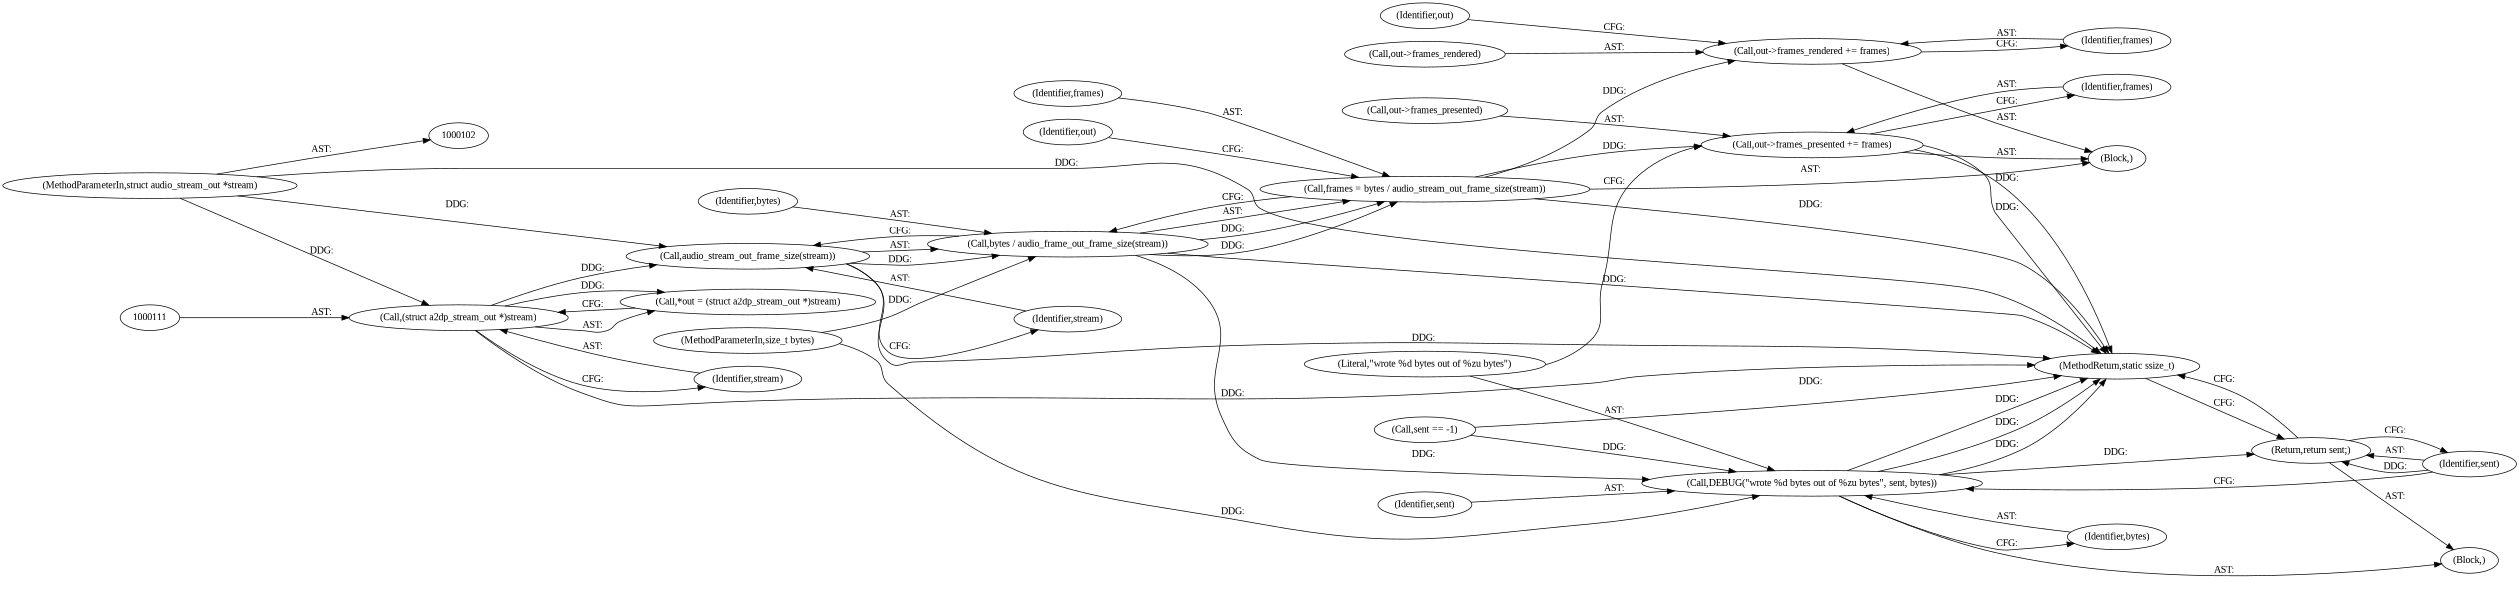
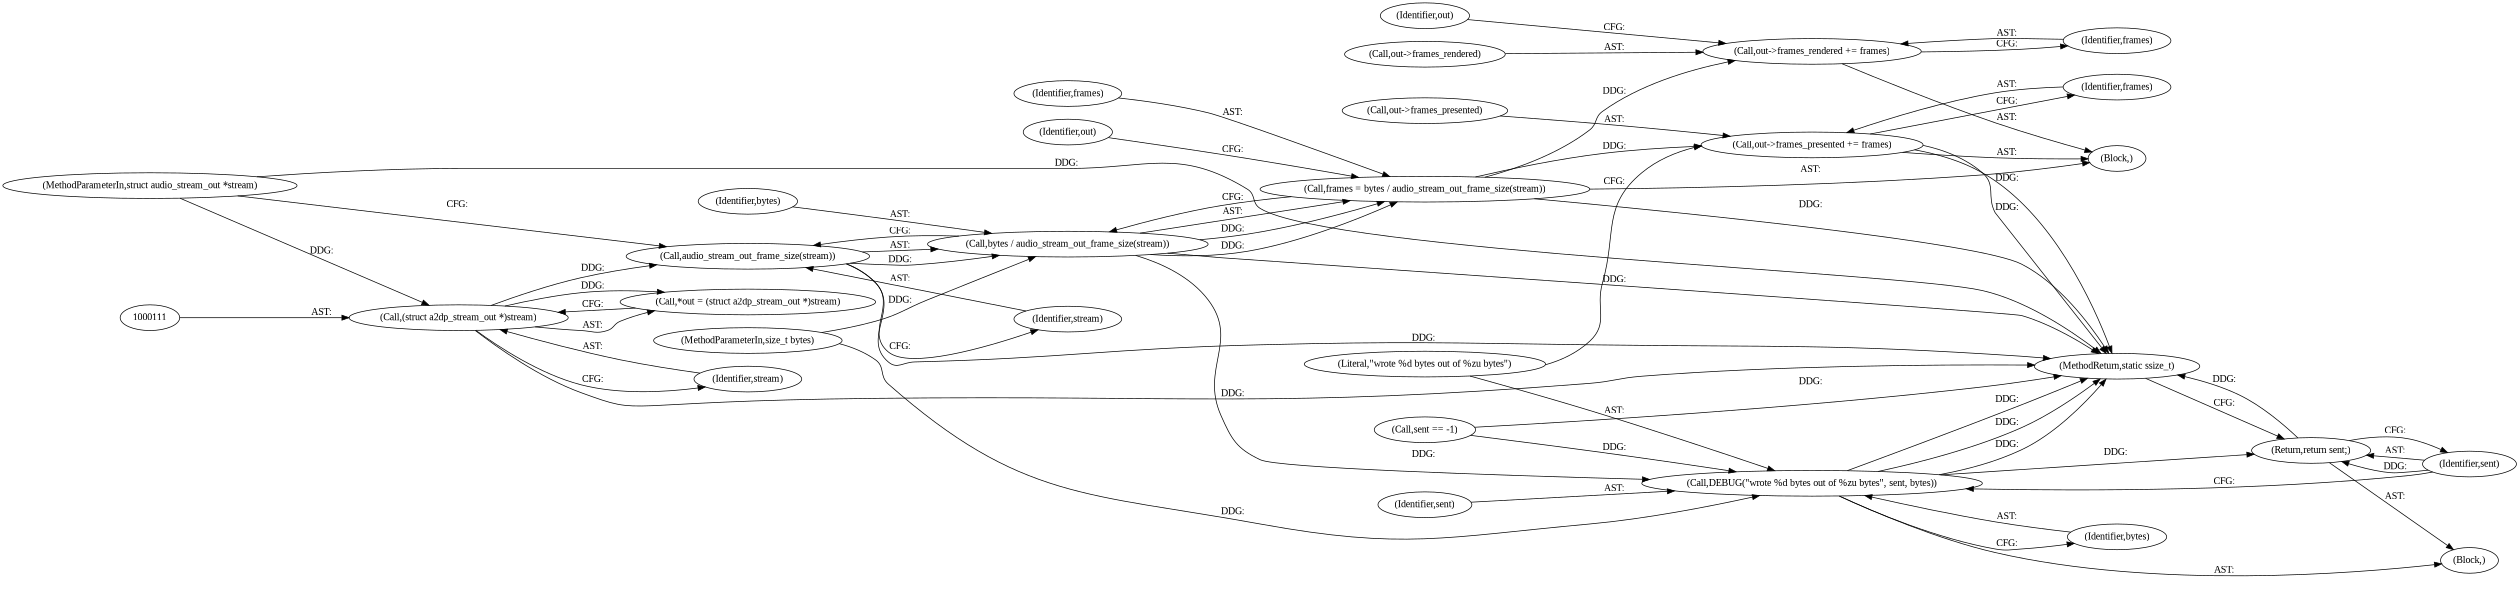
(459, 136) -> none
(459, 205) -> (459, 205)
(1068, 244) -> (1068, 244)
(2226, 379) -> (2226, 379)
